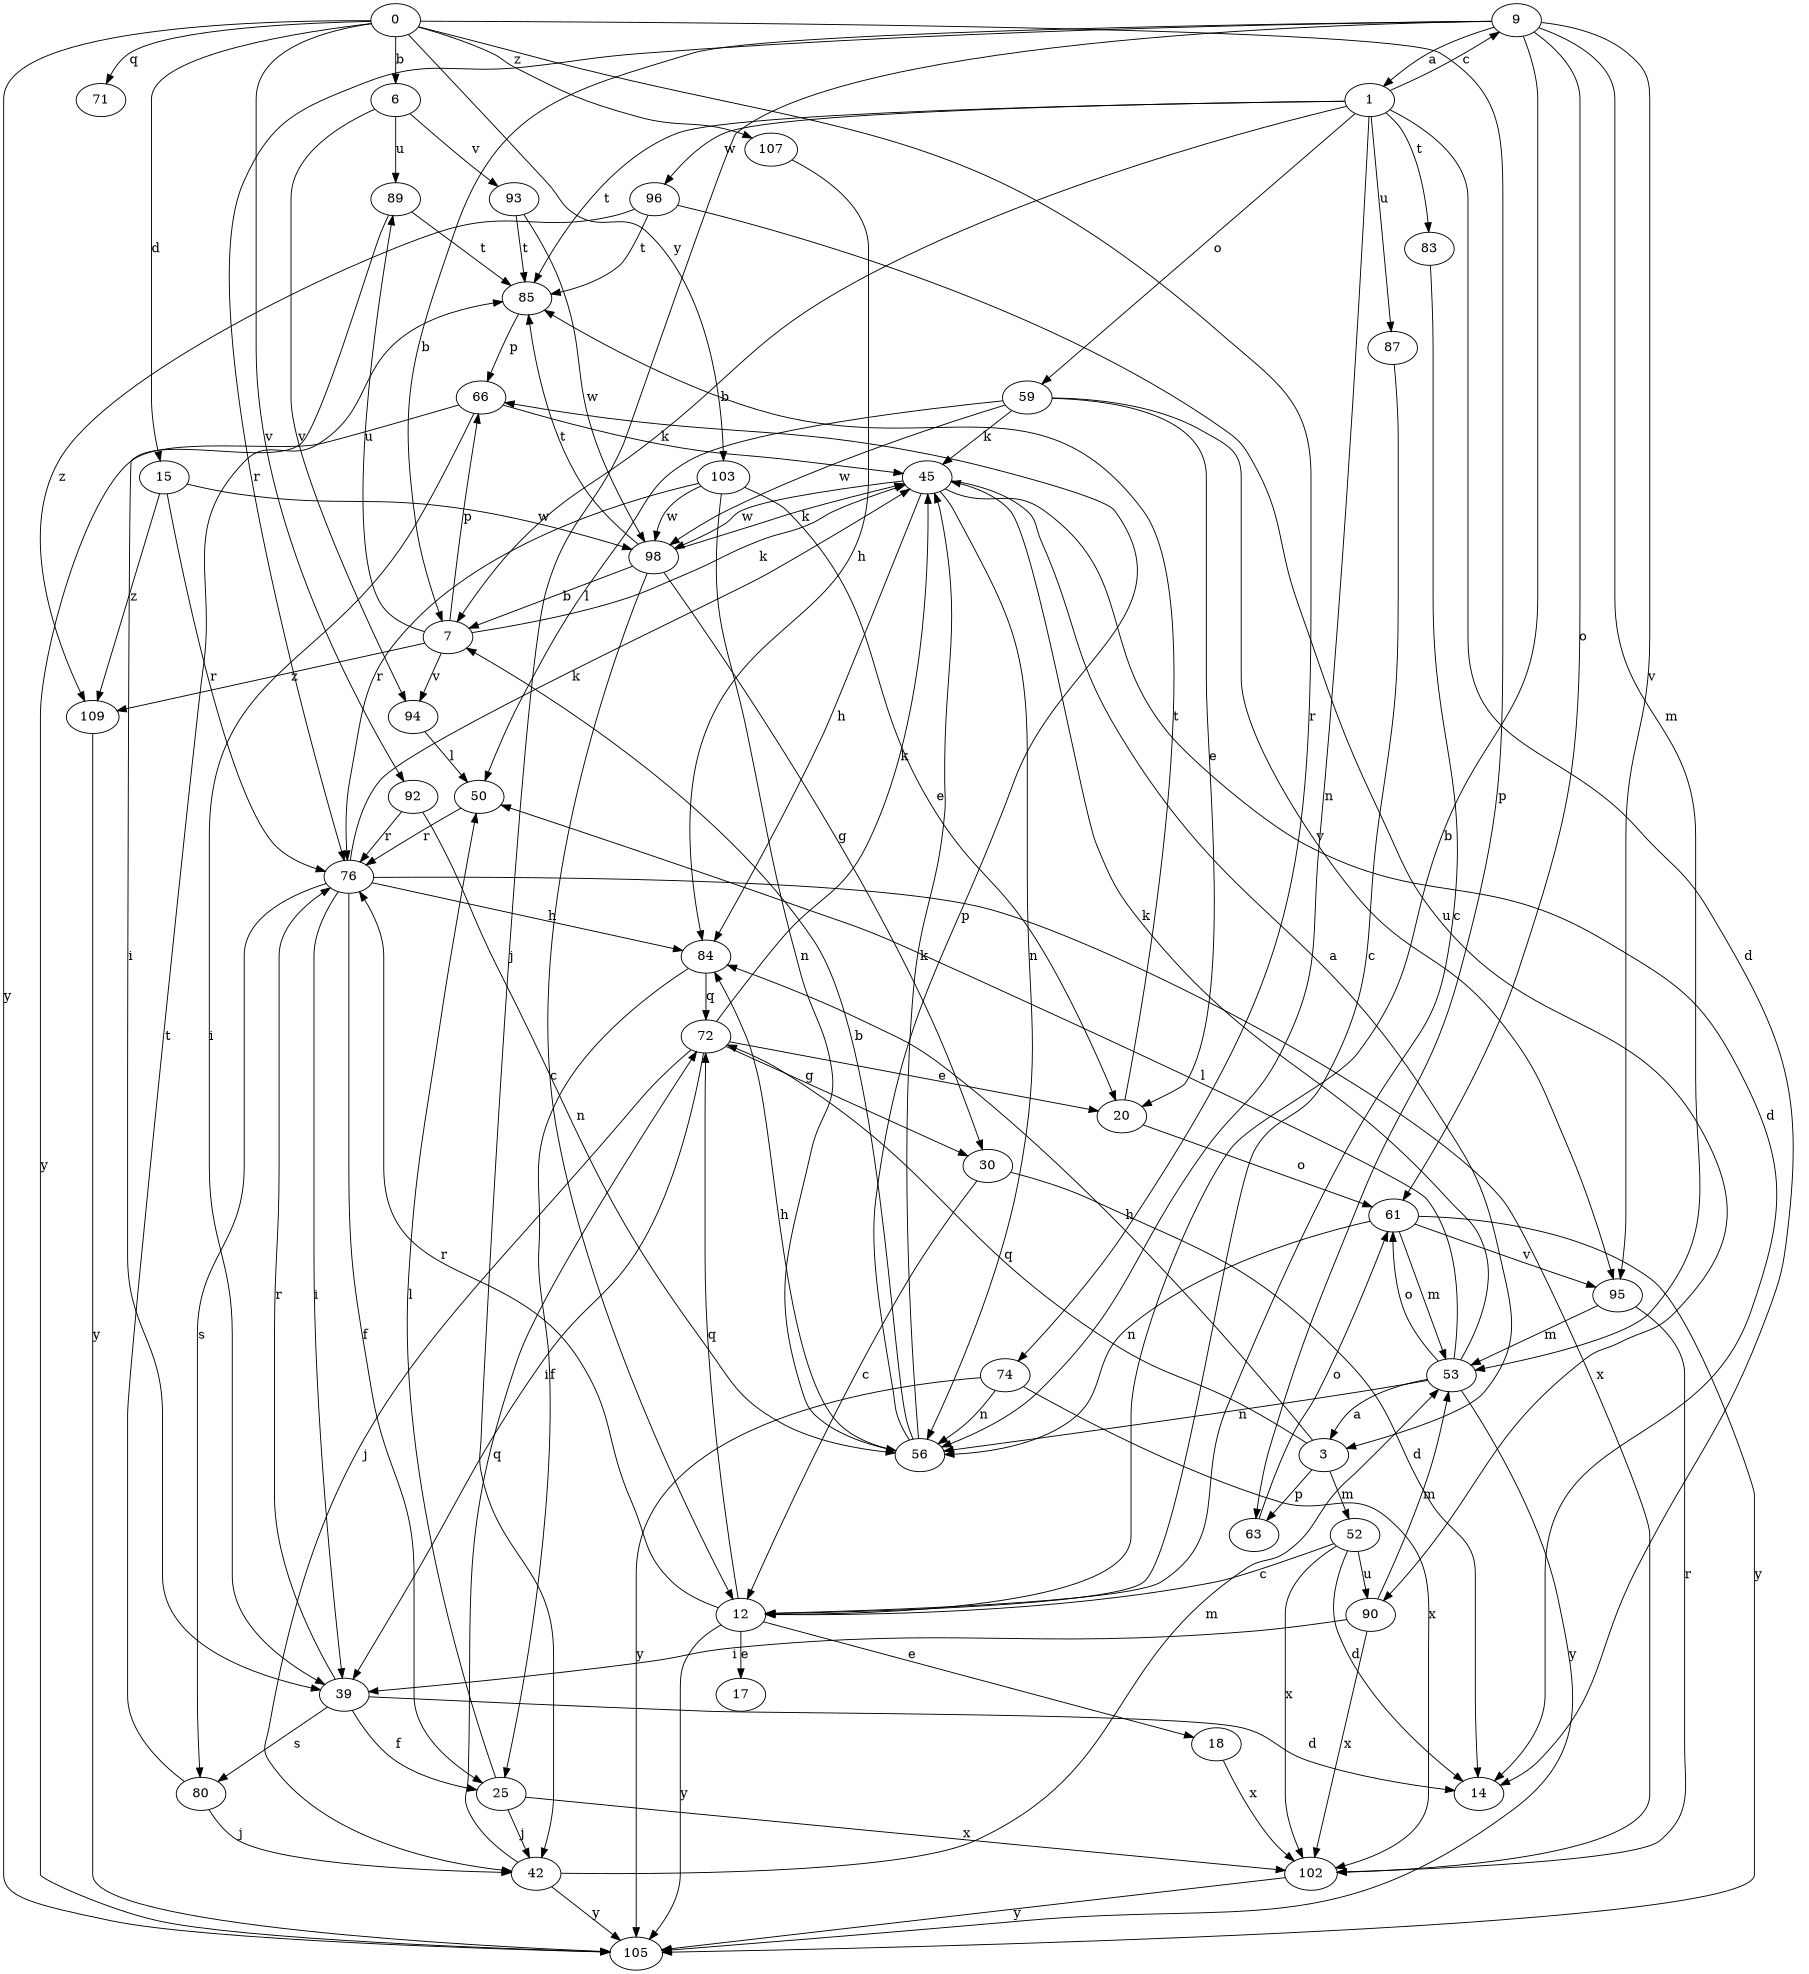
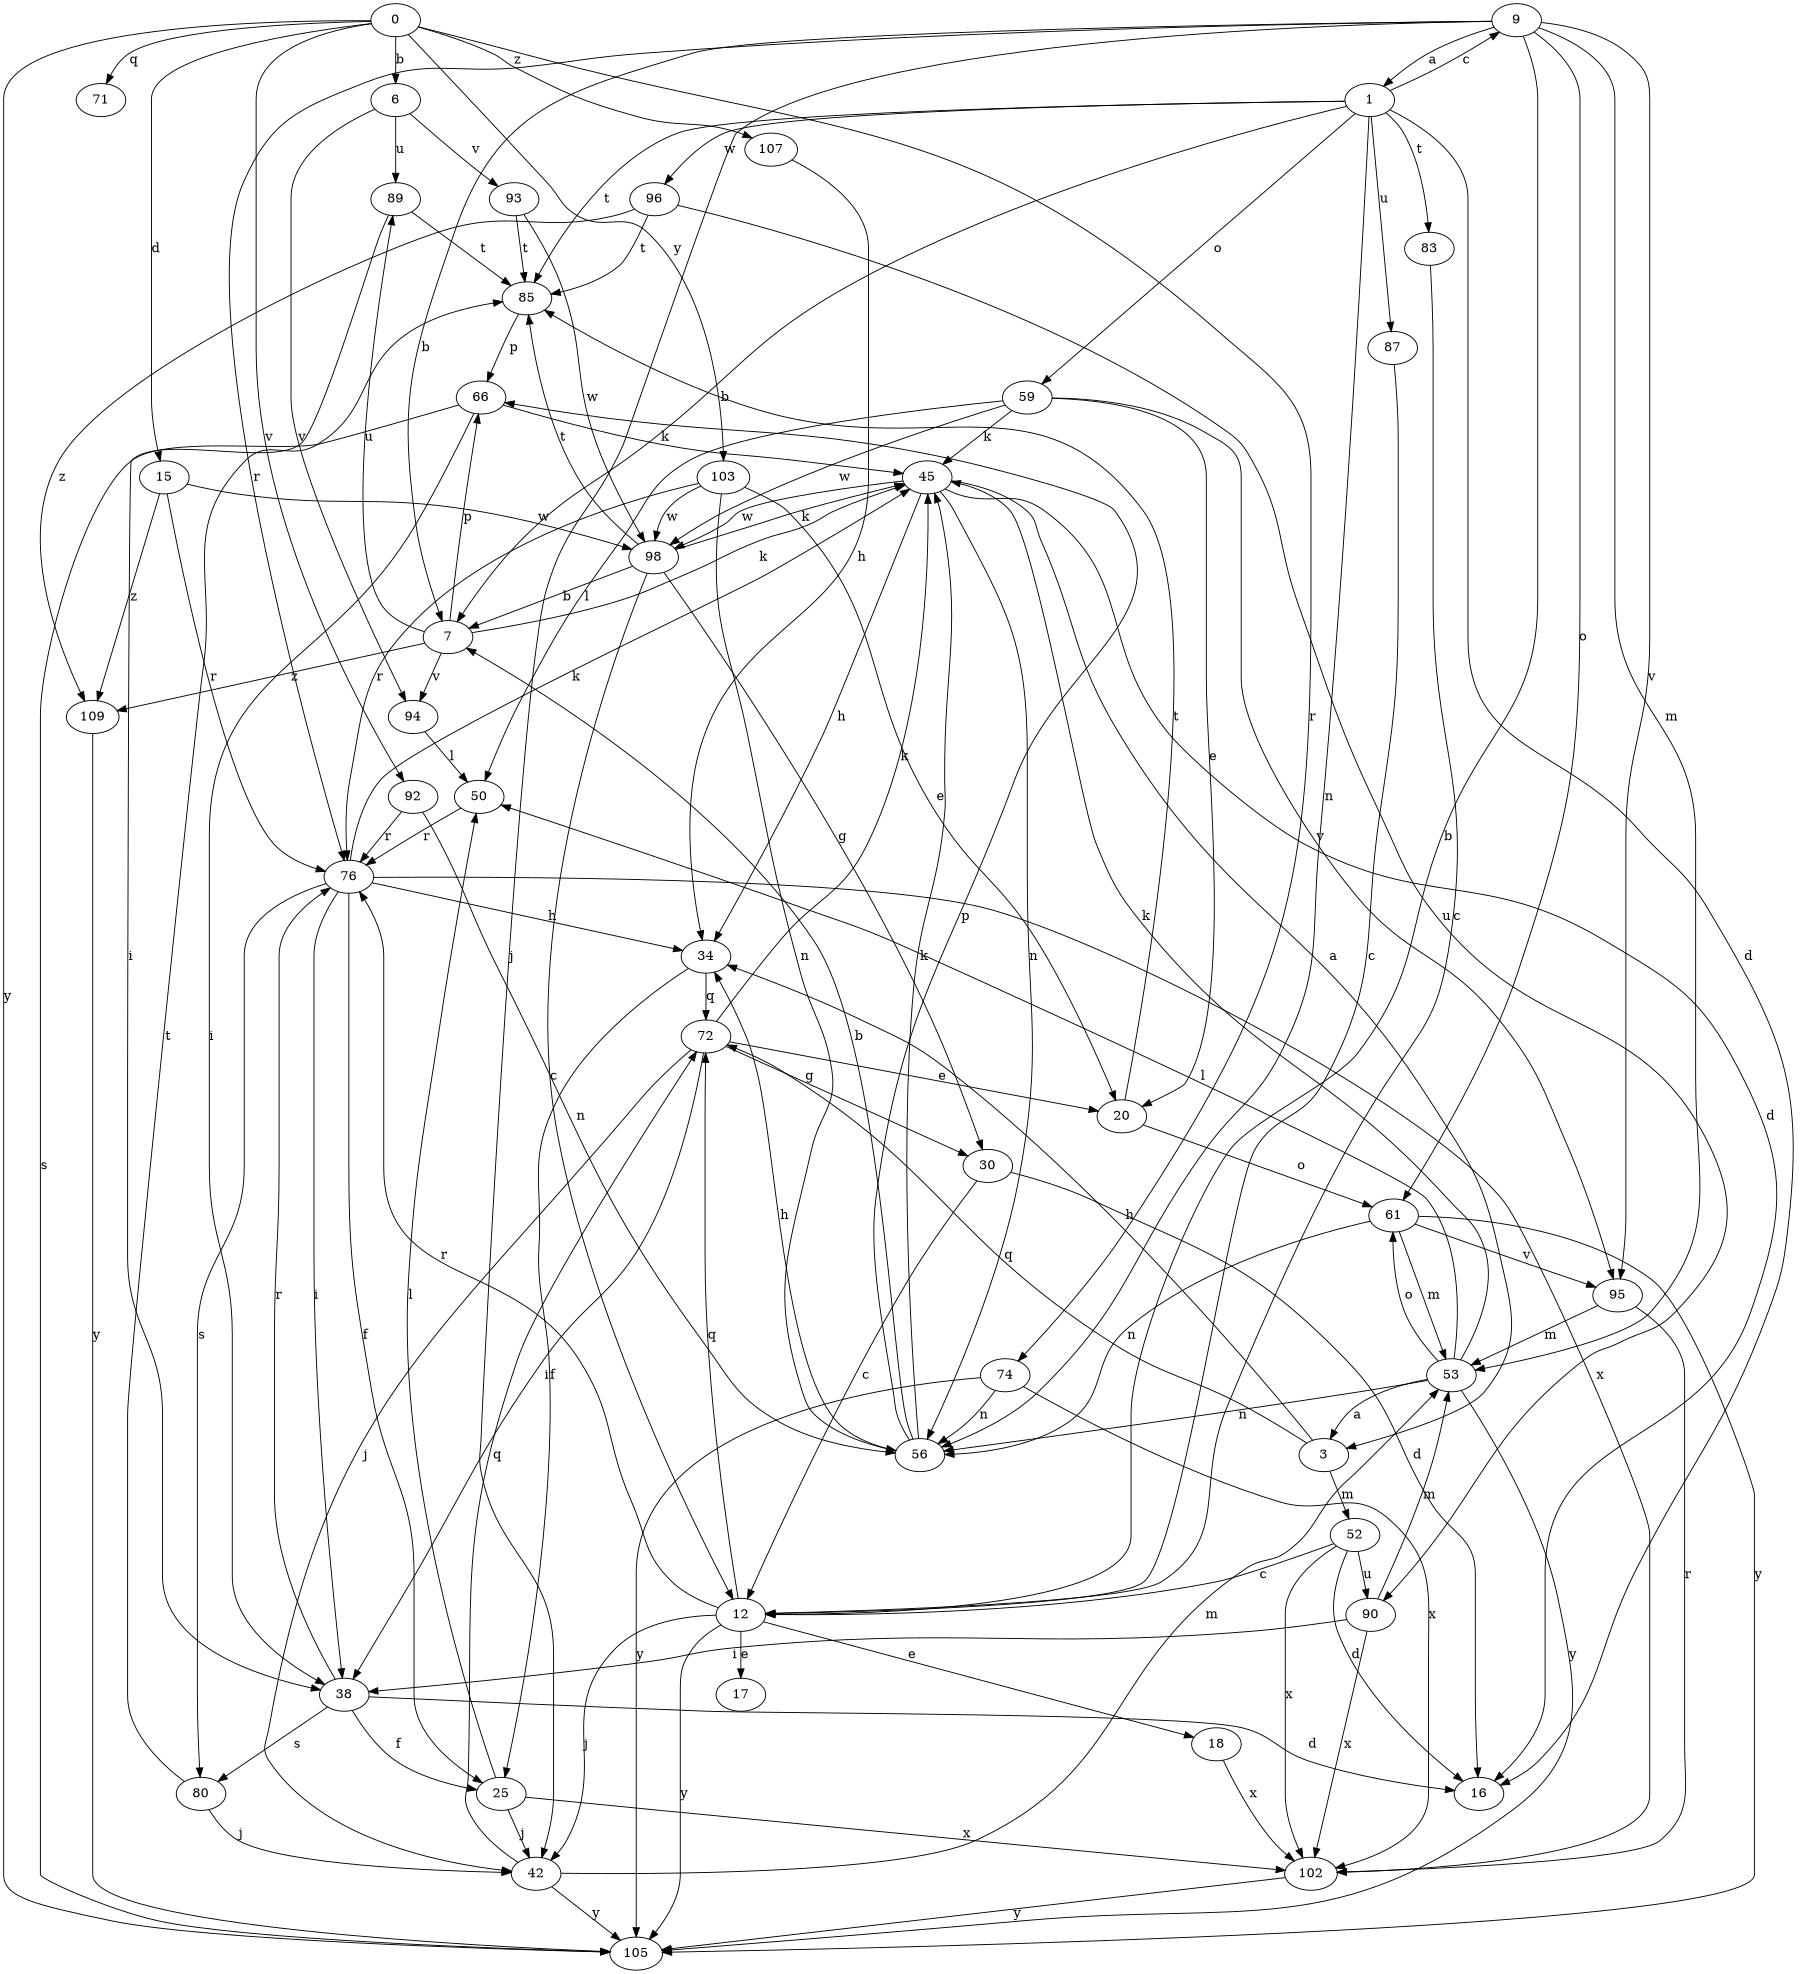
(706, 957) -> (706, 957)
(45, 1166) -> (45, 1166)
(1254, 1535) -> none
(344, 1695) -> (344, 1695)
none -> (587, 1696)
(1479, 1794) -> (1479, 1794)
